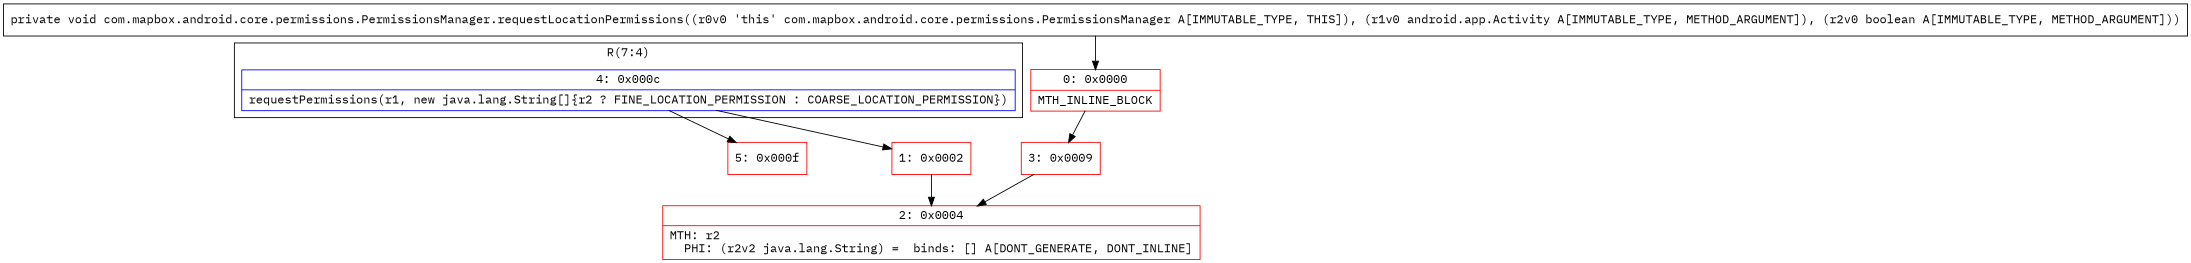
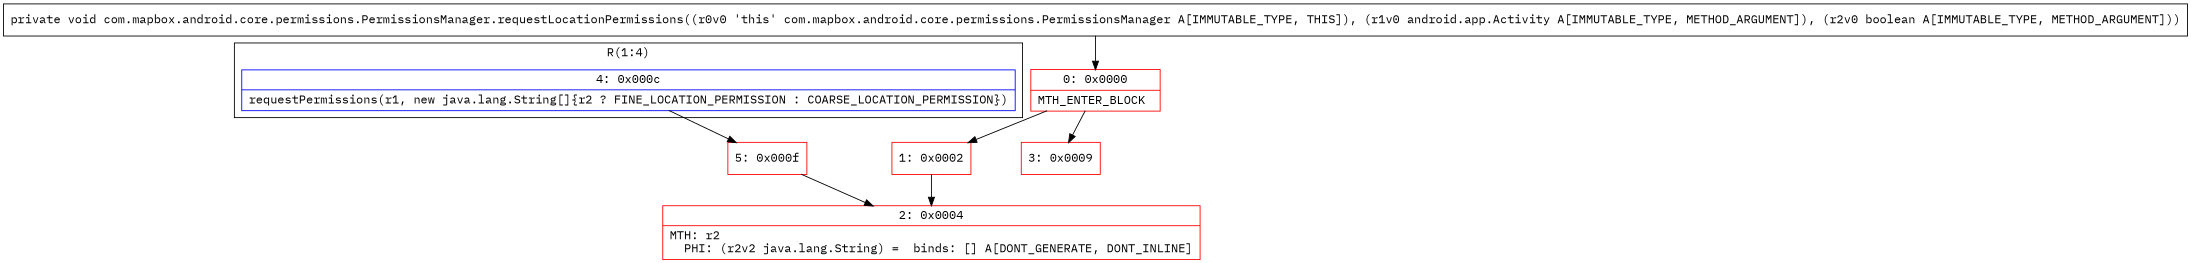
(628, 53) -> (628, 53)
(1095, 100) -> (1092, 100)
(799, 129) -> (1012, 125)
(1010, 188) -> (833, 188)
